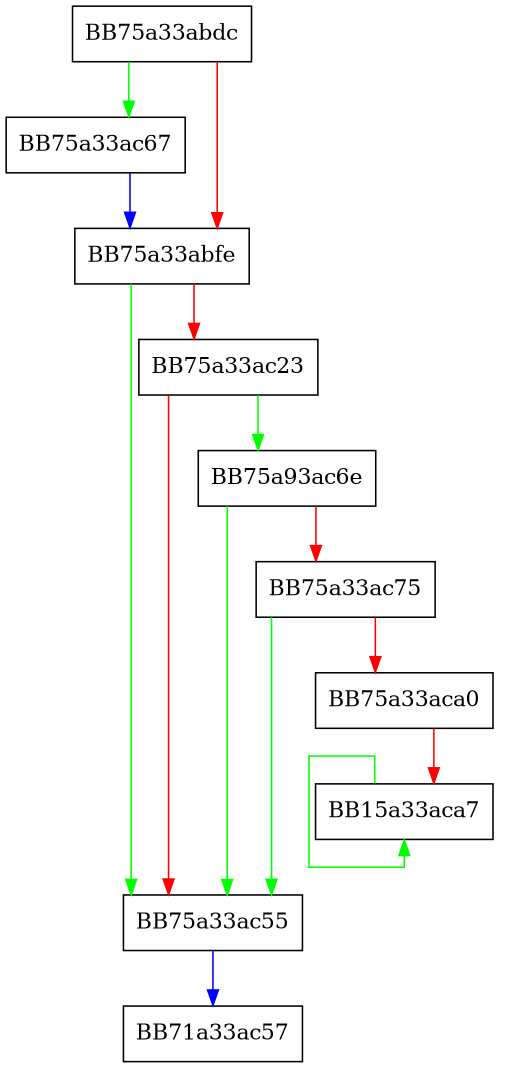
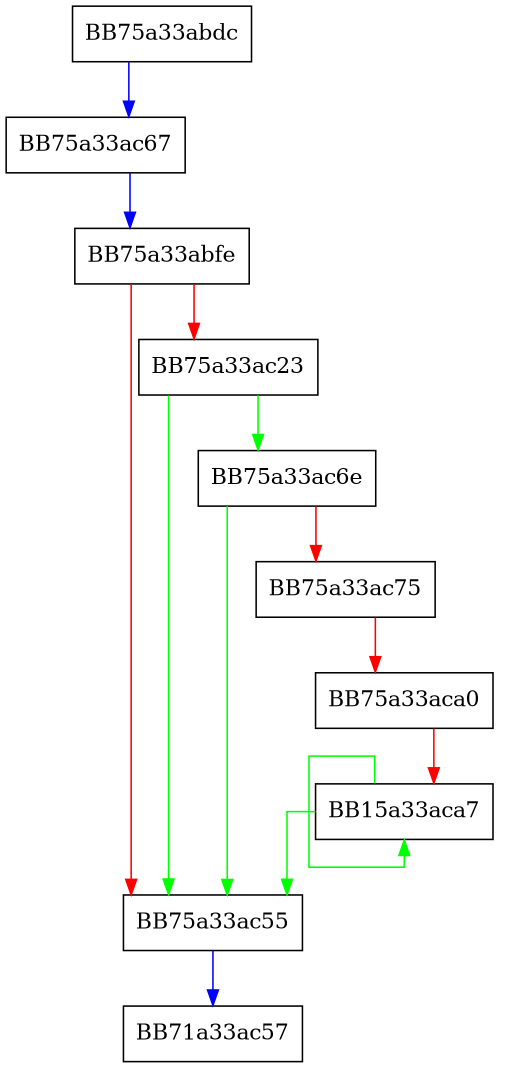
(129, 82) -> (129, 82)
(217, 137) -> none
(287, 478) -> (287, 478)
(131, 582) -> (131, 582)
(169, 637) -> (169, 637)
(272, 748) -> (287, 831)
